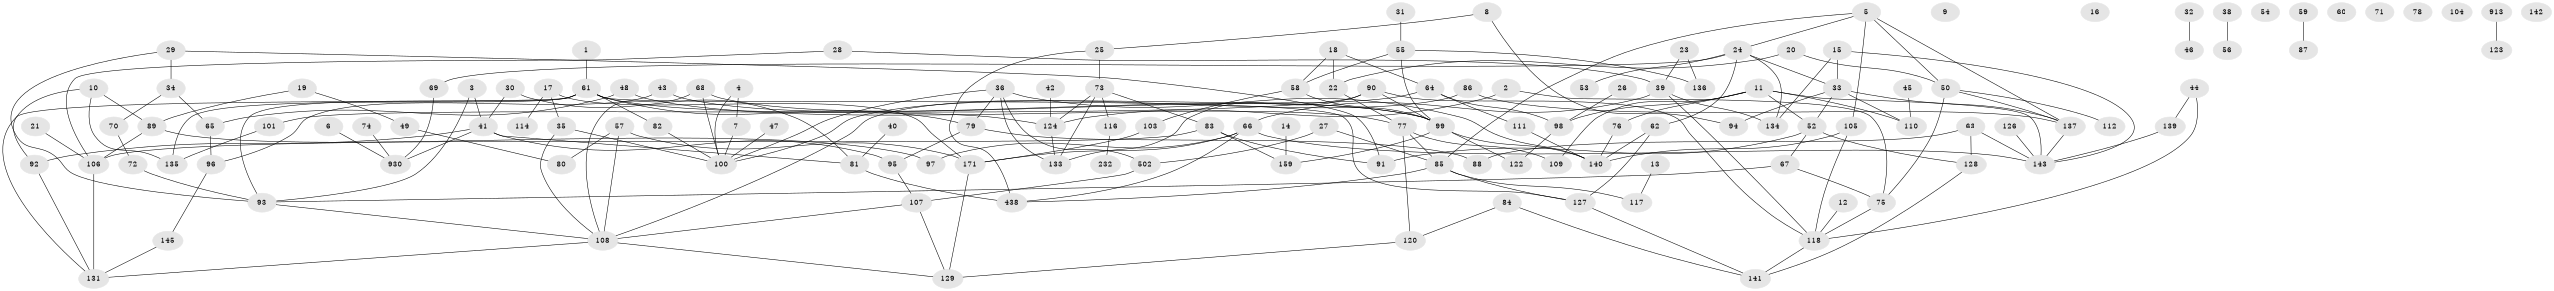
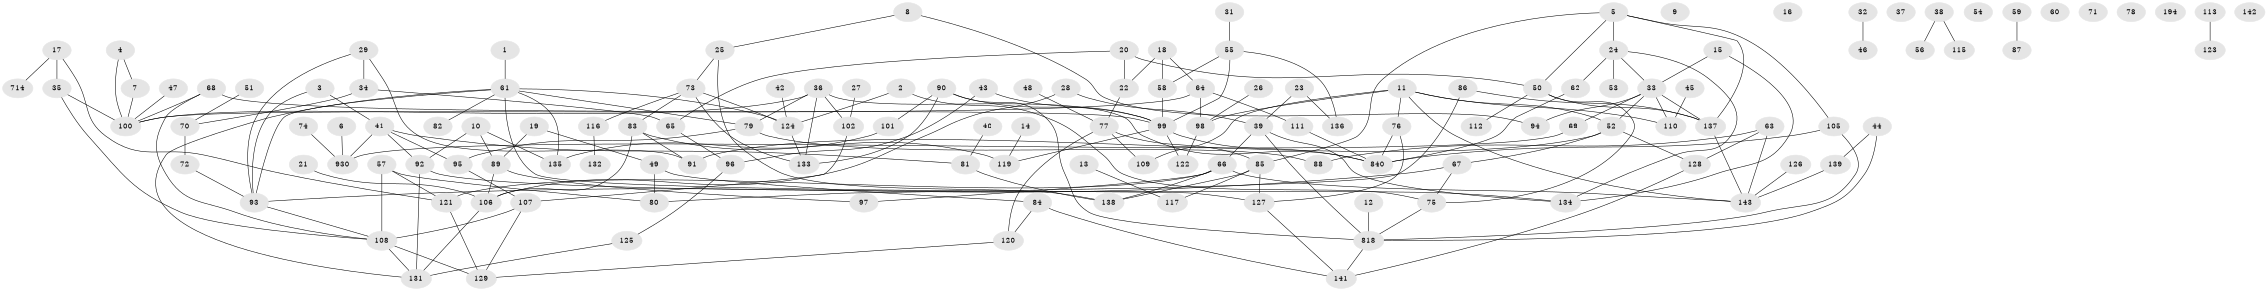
none -> (1901, 12)
(2457, 12) -> (2170, 12)
(2497, 12) -> (2210, 12)
none -> (1959, 50)
(1085, 65) -> (1613, 107)
(2046, 79) -> none
none -> (250, 88)
(510, 88) -> none
(419, 113) -> (890, 62)
(522, 126) -> (18, 88)
(1151, 126) -> none
(855, 131) -> (1083, 189)
(1366, 140) -> none
(690, 145) -> none
(970, 165) -> (446, 203)
(1106, 165) -> (595, 165)
(1145, 165) -> (849, 126)
(1286, 165) -> (1005, 165)
(1596, 165) -> (1378, 165)
(1622, 168) -> (1337, 195)
none -> (844, 190)
none -> (990, 191)
(1012, 203) -> (1109, 203)
(168, 241) -> (627, 241)
(1814, 241) -> (1369, 241)
